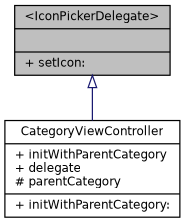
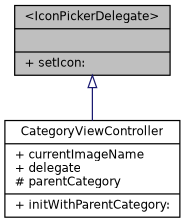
(91, 155) -> (80, 155)
